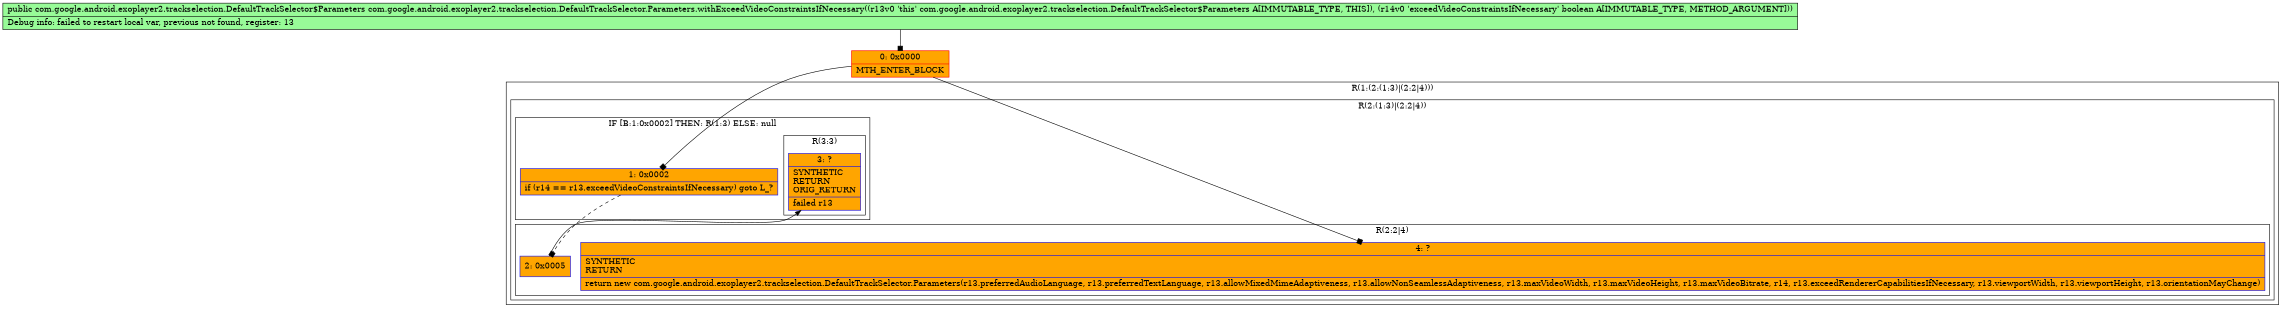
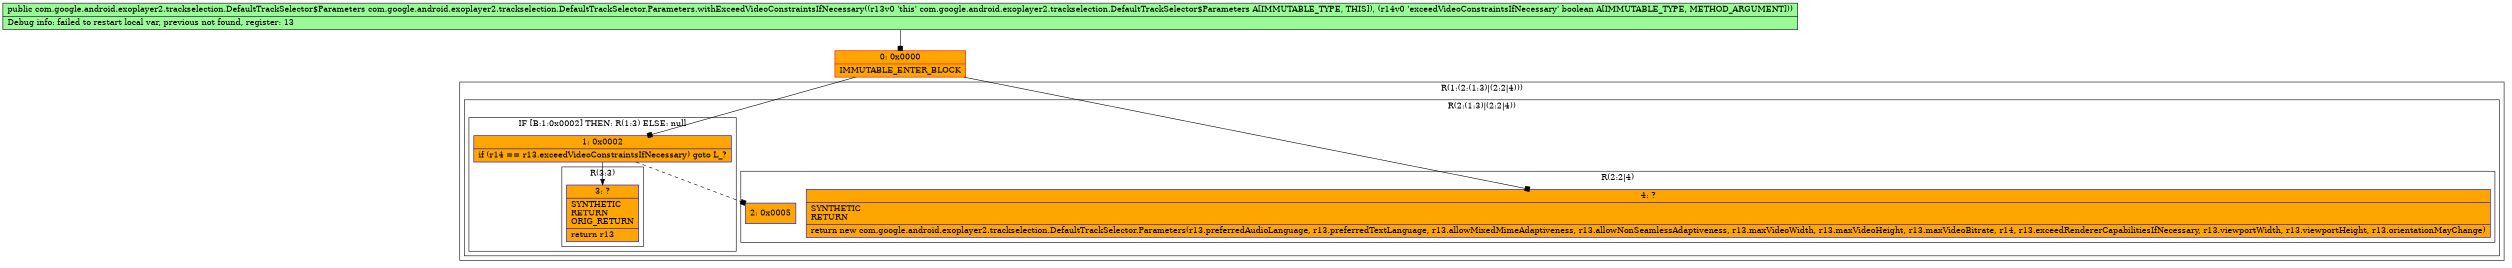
(900, 70) -> (900, 70)
(813, 203) -> (593, 235)
(666, 221) -> (603, 171)
